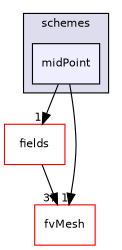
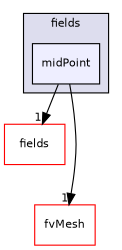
(66, 24) -> (66, 24)
(48, 180) -> none
